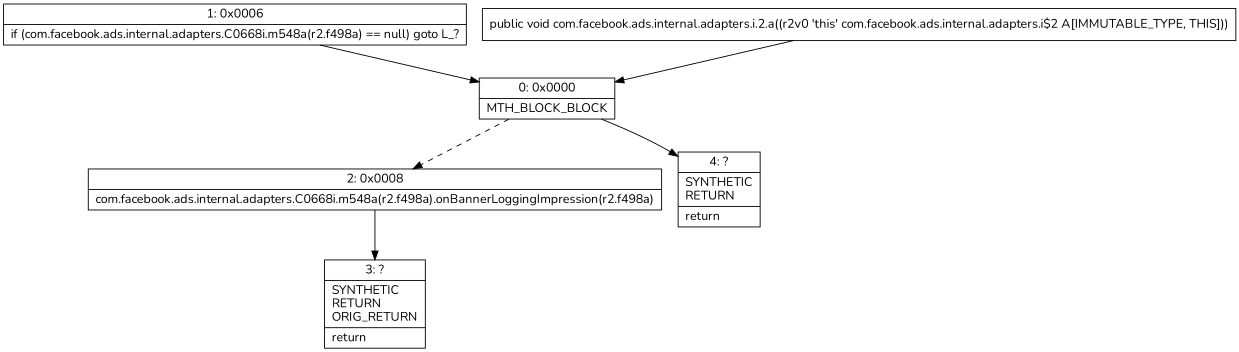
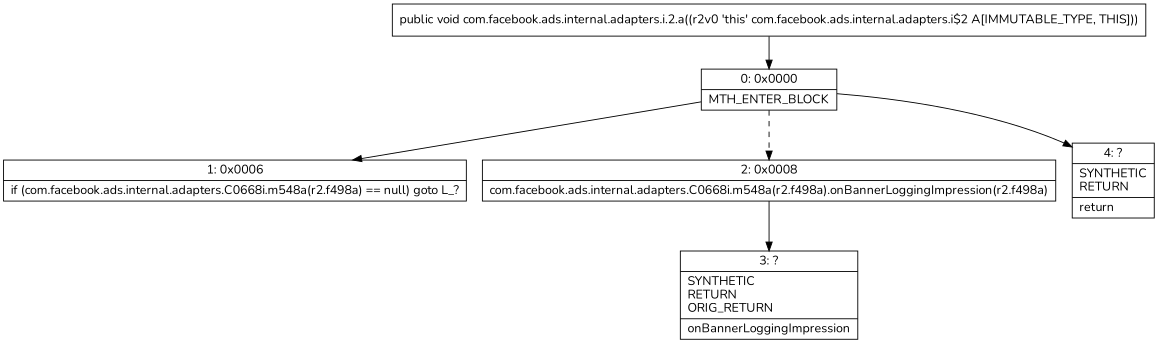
(395, 62) -> (531, 130)
(547, 108) -> (769, 99)
(350, 337) -> (769, 329)
